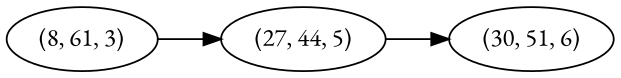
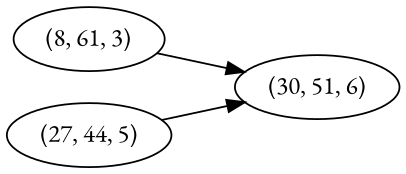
(181, 39) -> (192, 61)
